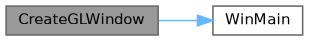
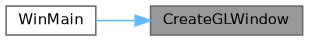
(178, 21) -> (115, 21)
